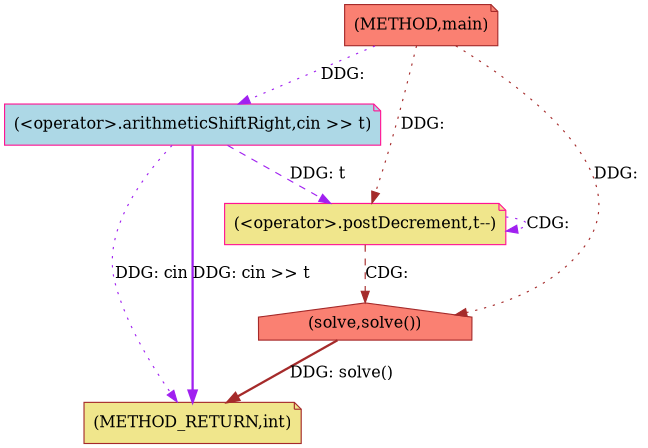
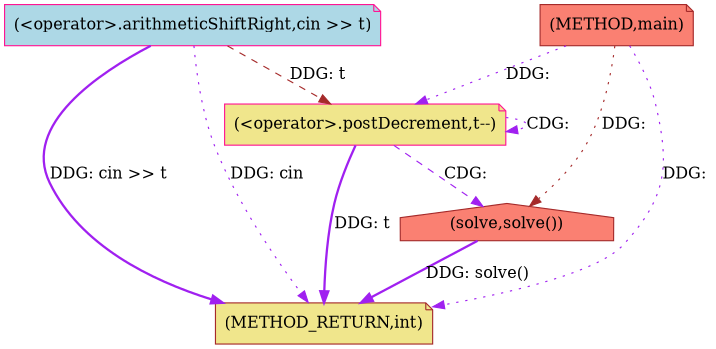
(312, 73) -> (632, 235)
(398, 119) -> (496, 73)
(274, 172) -> (274, 72)
none -> (332, 216)
(365, 268) -> (434, 173)
(288, 368) -> (425, 269)
